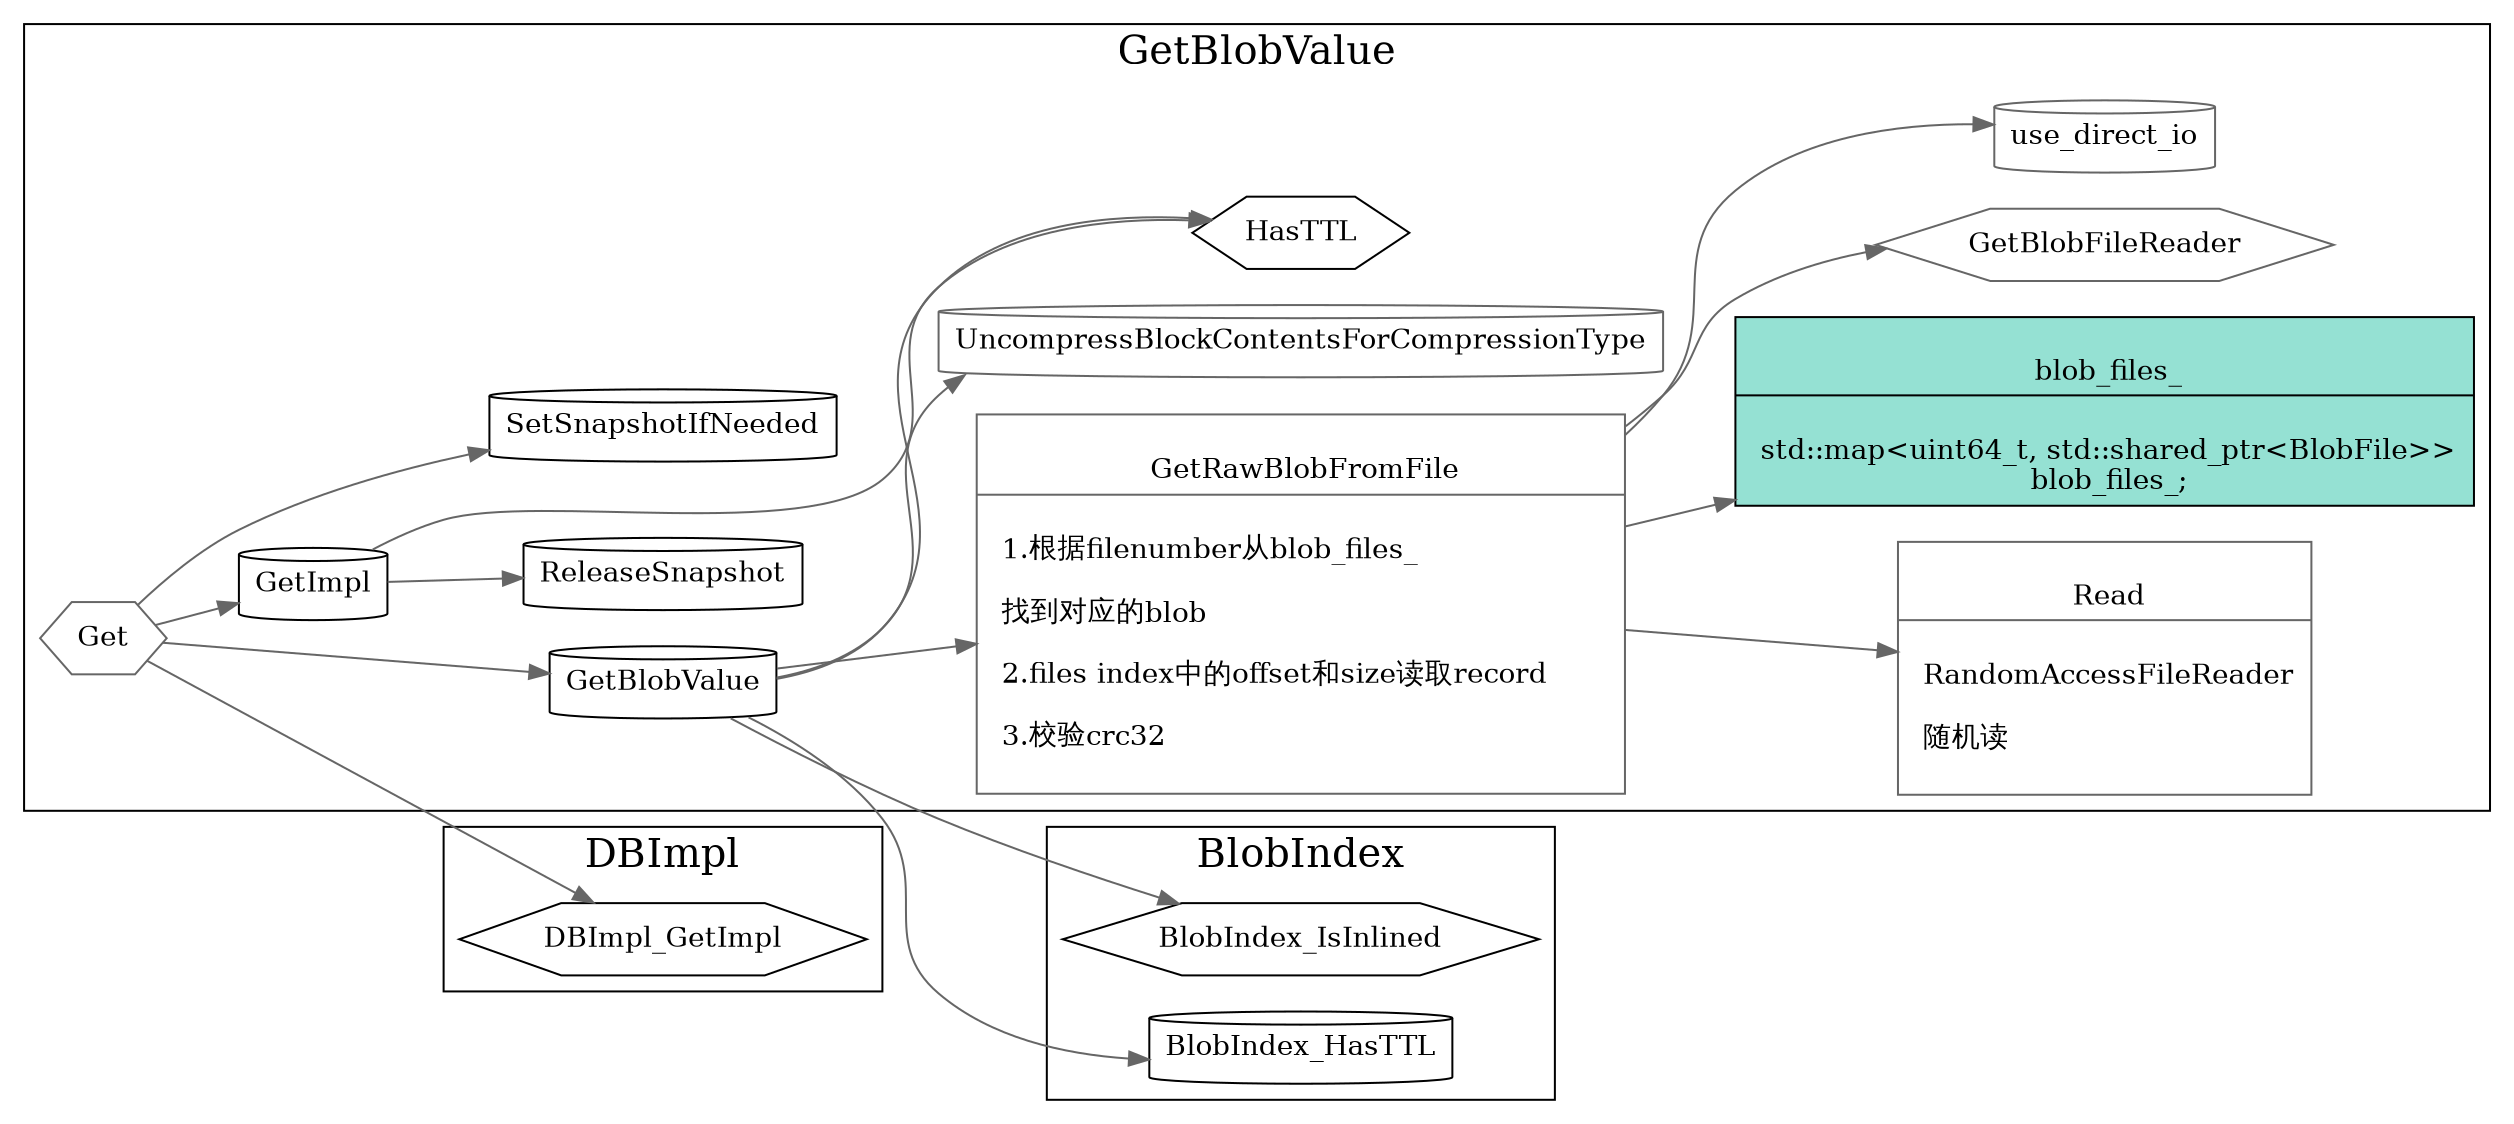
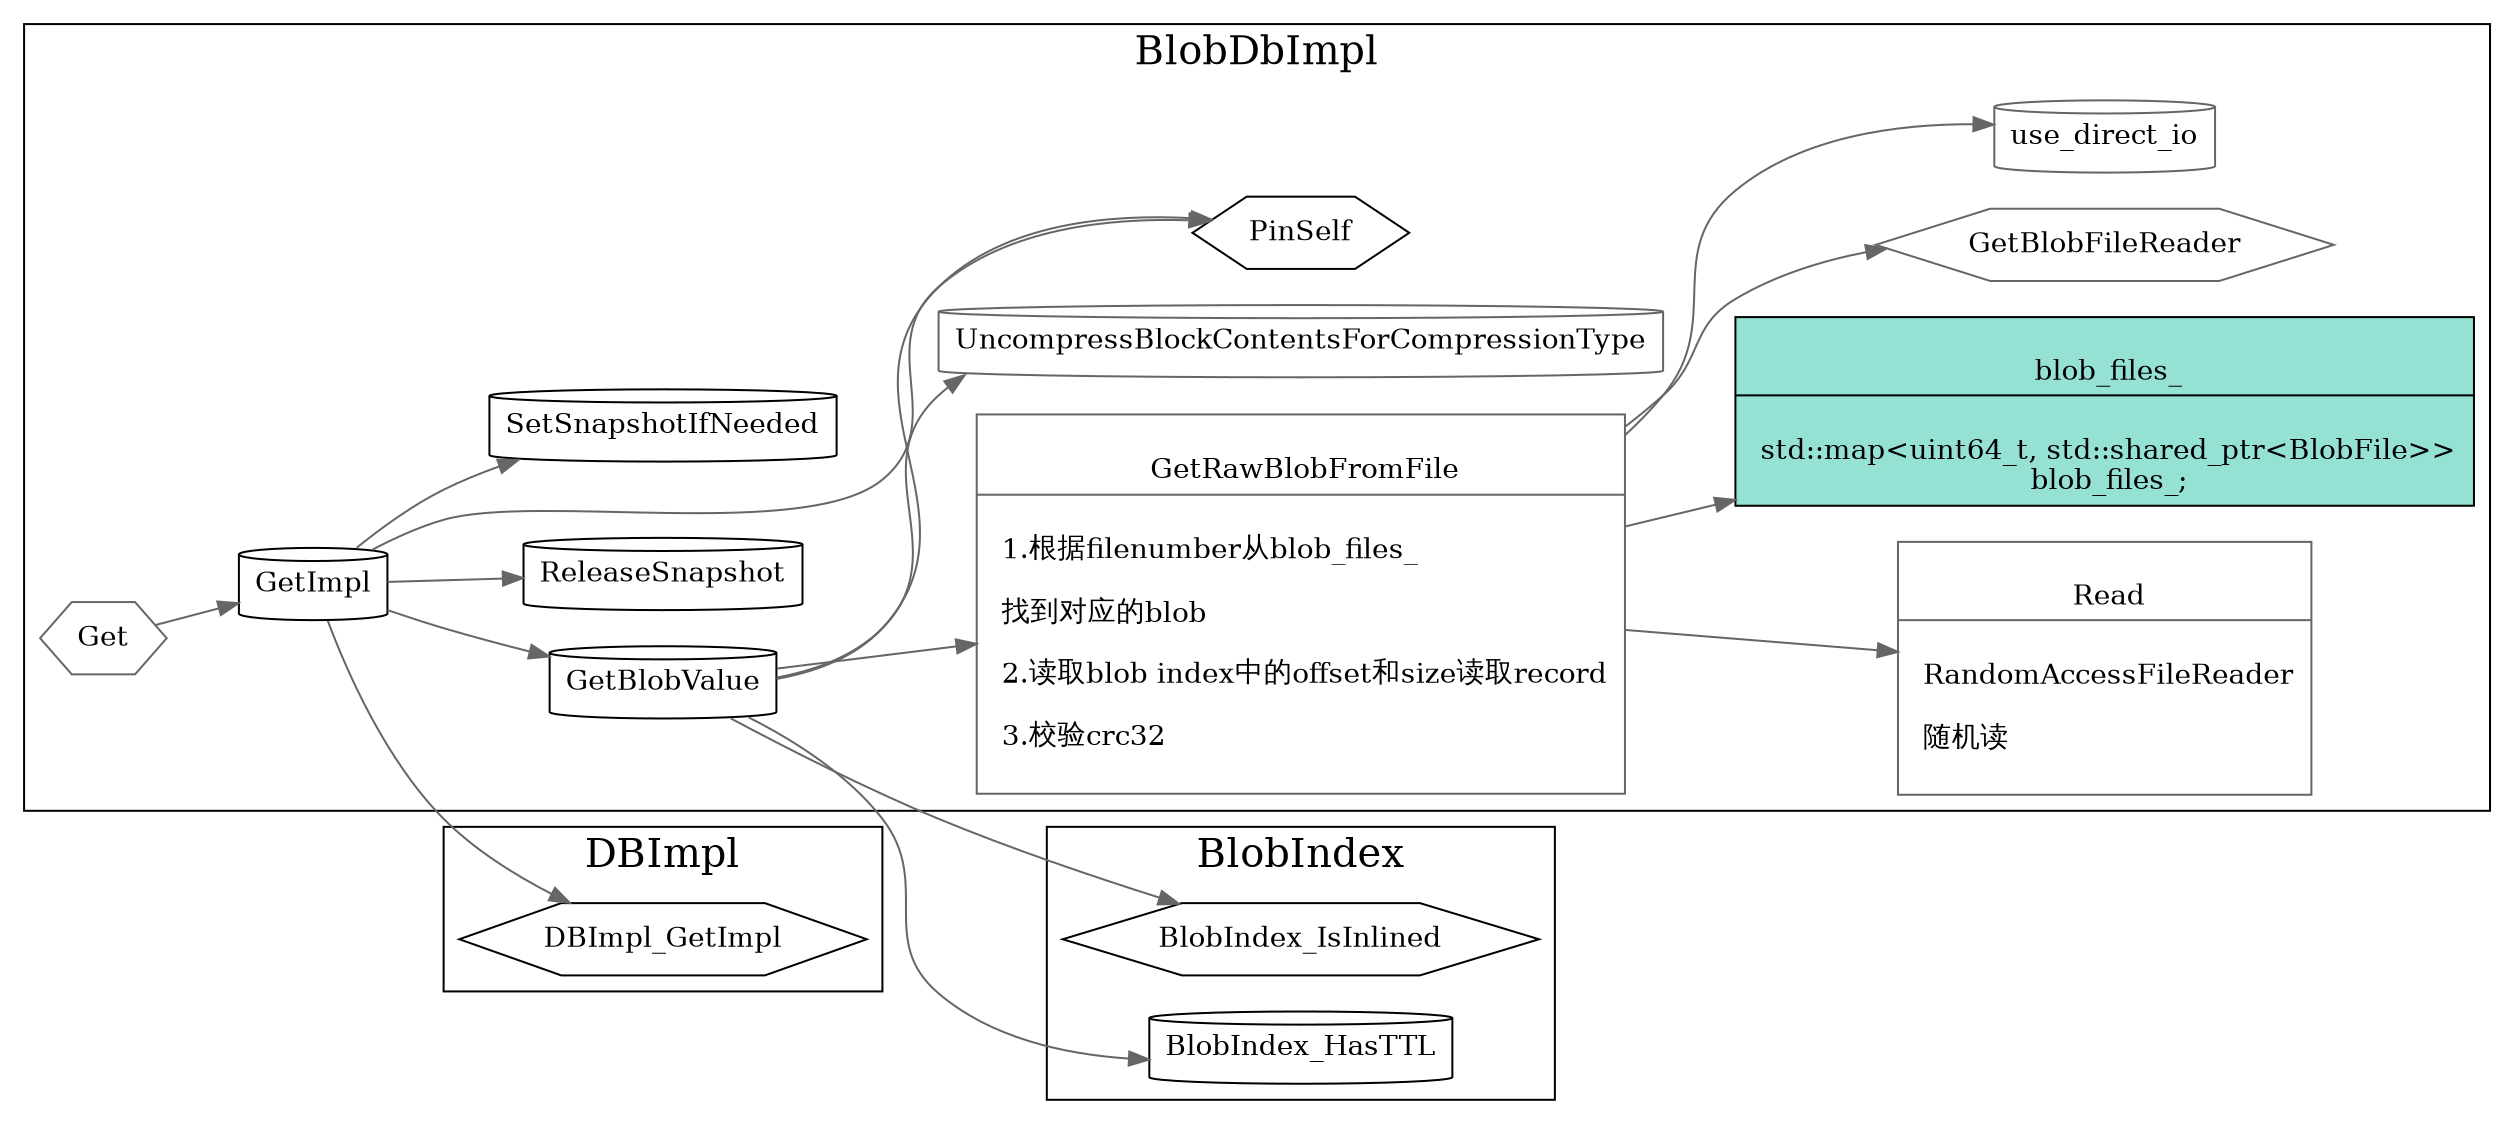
(1257, 54) -> (1257, 54)
(1301, 233) -> (1301, 233)
(293, 506) -> (424, 500)
(346, 657) -> (458, 632)
(1271, 674) -> (1301, 674)
(361, 777) -> (412, 781)
